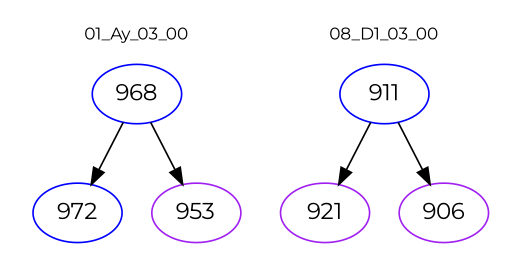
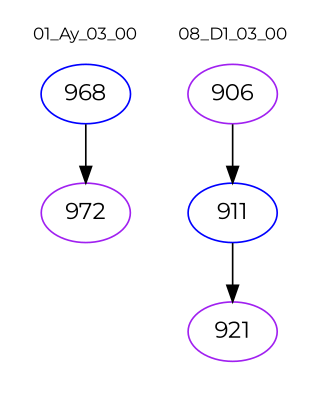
(410, 146) -> (233, 145)
(78, 213) -> (86, 213)
(196, 213) -> none
